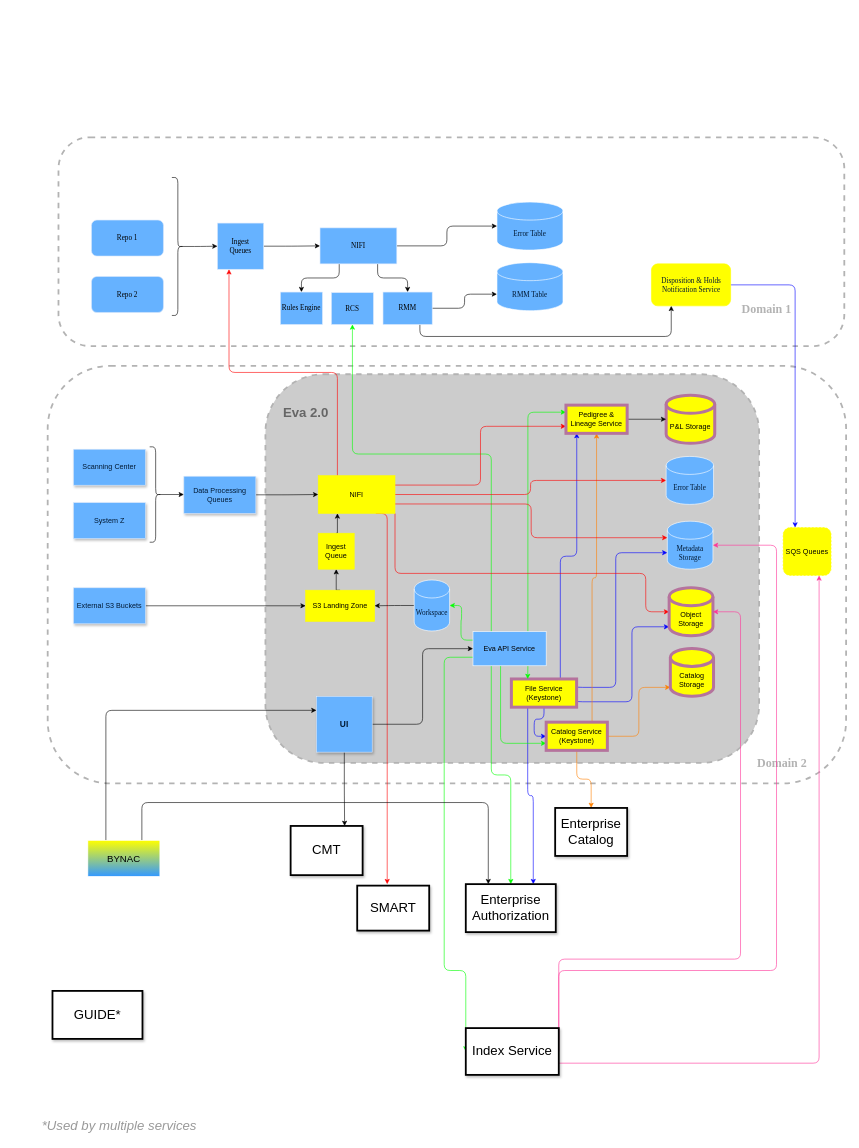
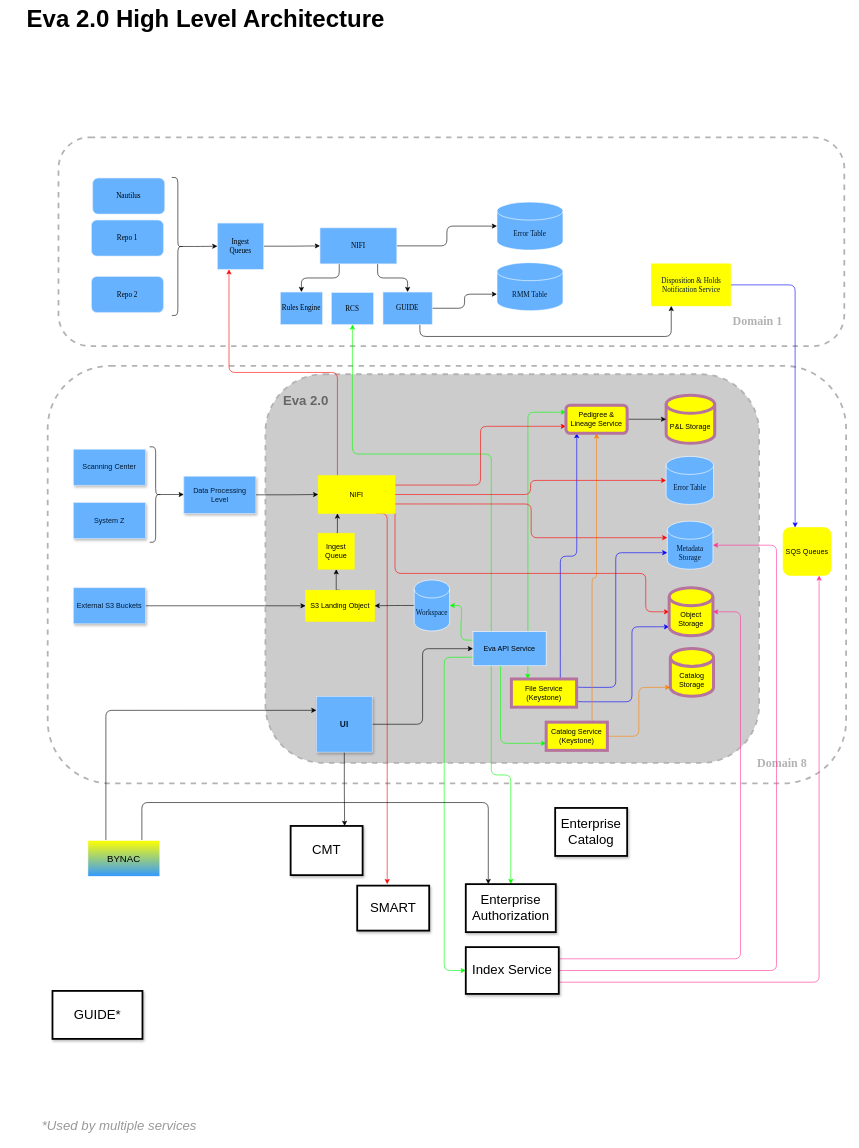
none -> (206, 18)
none -> (129, 196)
(691, 285) -> (691, 285)
(408, 308) -> (408, 308)
(767, 309) -> (758, 321)
(306, 413) -> (306, 401)
(597, 419) -> (597, 419)
(220, 495) -> (220, 495)
(807, 551) -> (807, 551)
(340, 606) -> (340, 606)
(534, 731) -> none
(782, 762) -> (782, 762)
(586, 779) -> none
(532, 796) -> none
(512, 1052) -> (512, 971)
